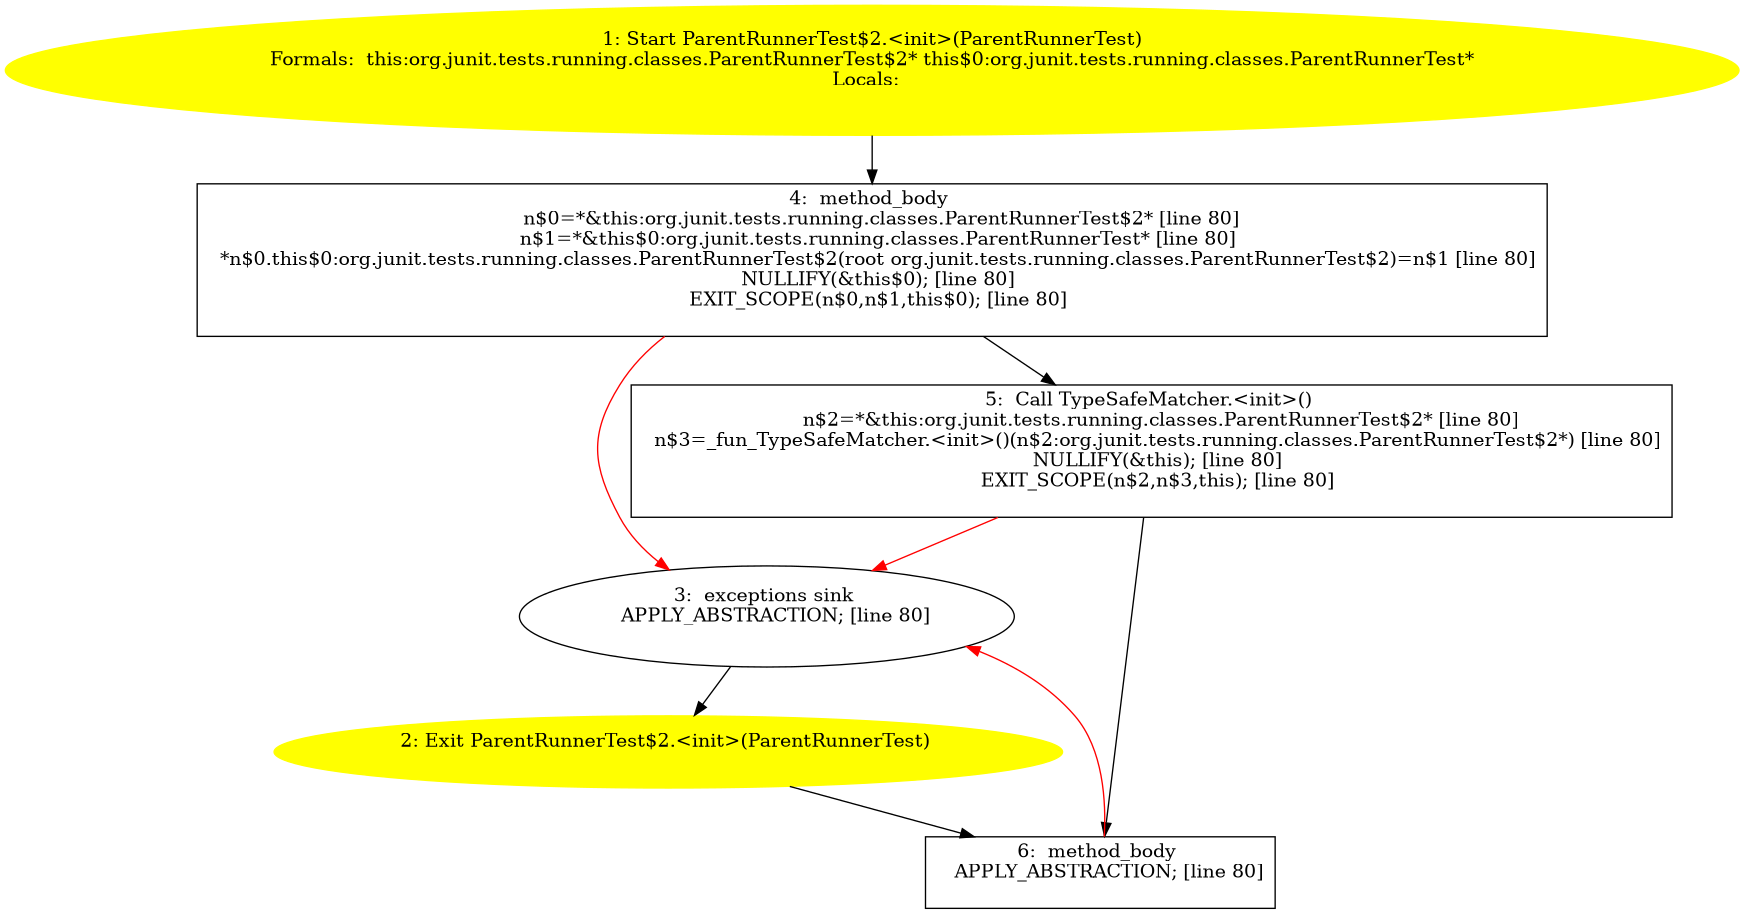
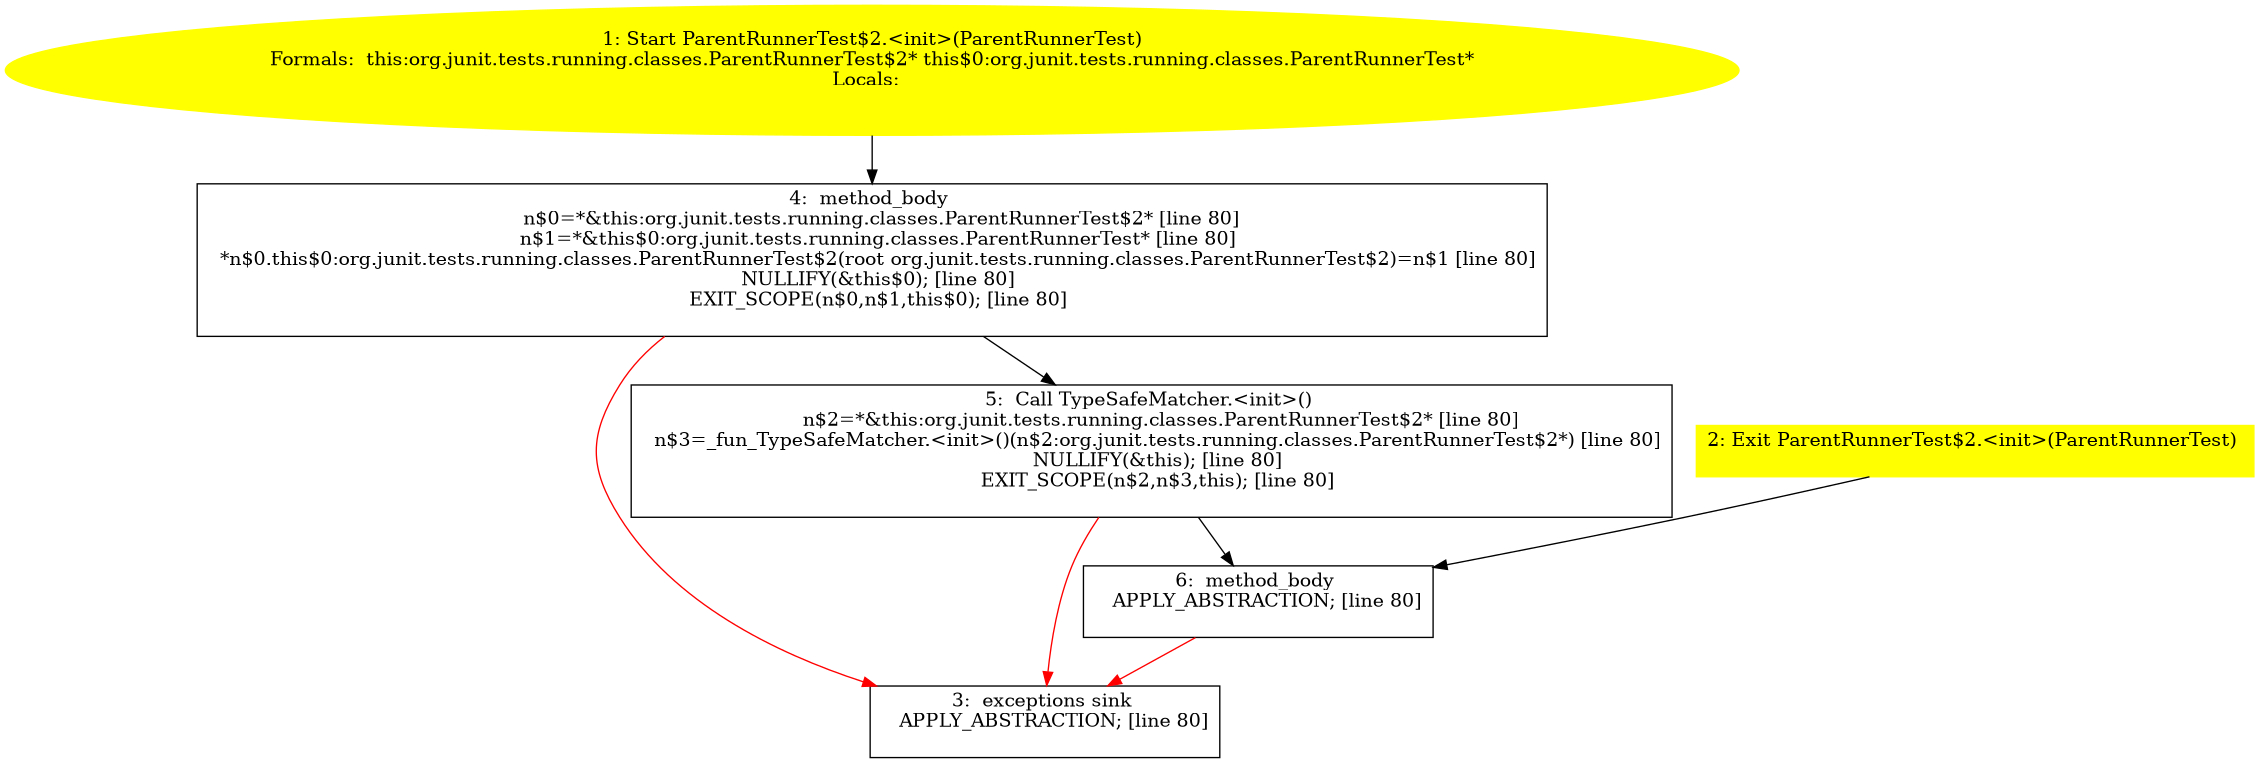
(767, 616) -> (1045, 722)
(716, 686) -> none
(668, 752) -> (1975, 451)
